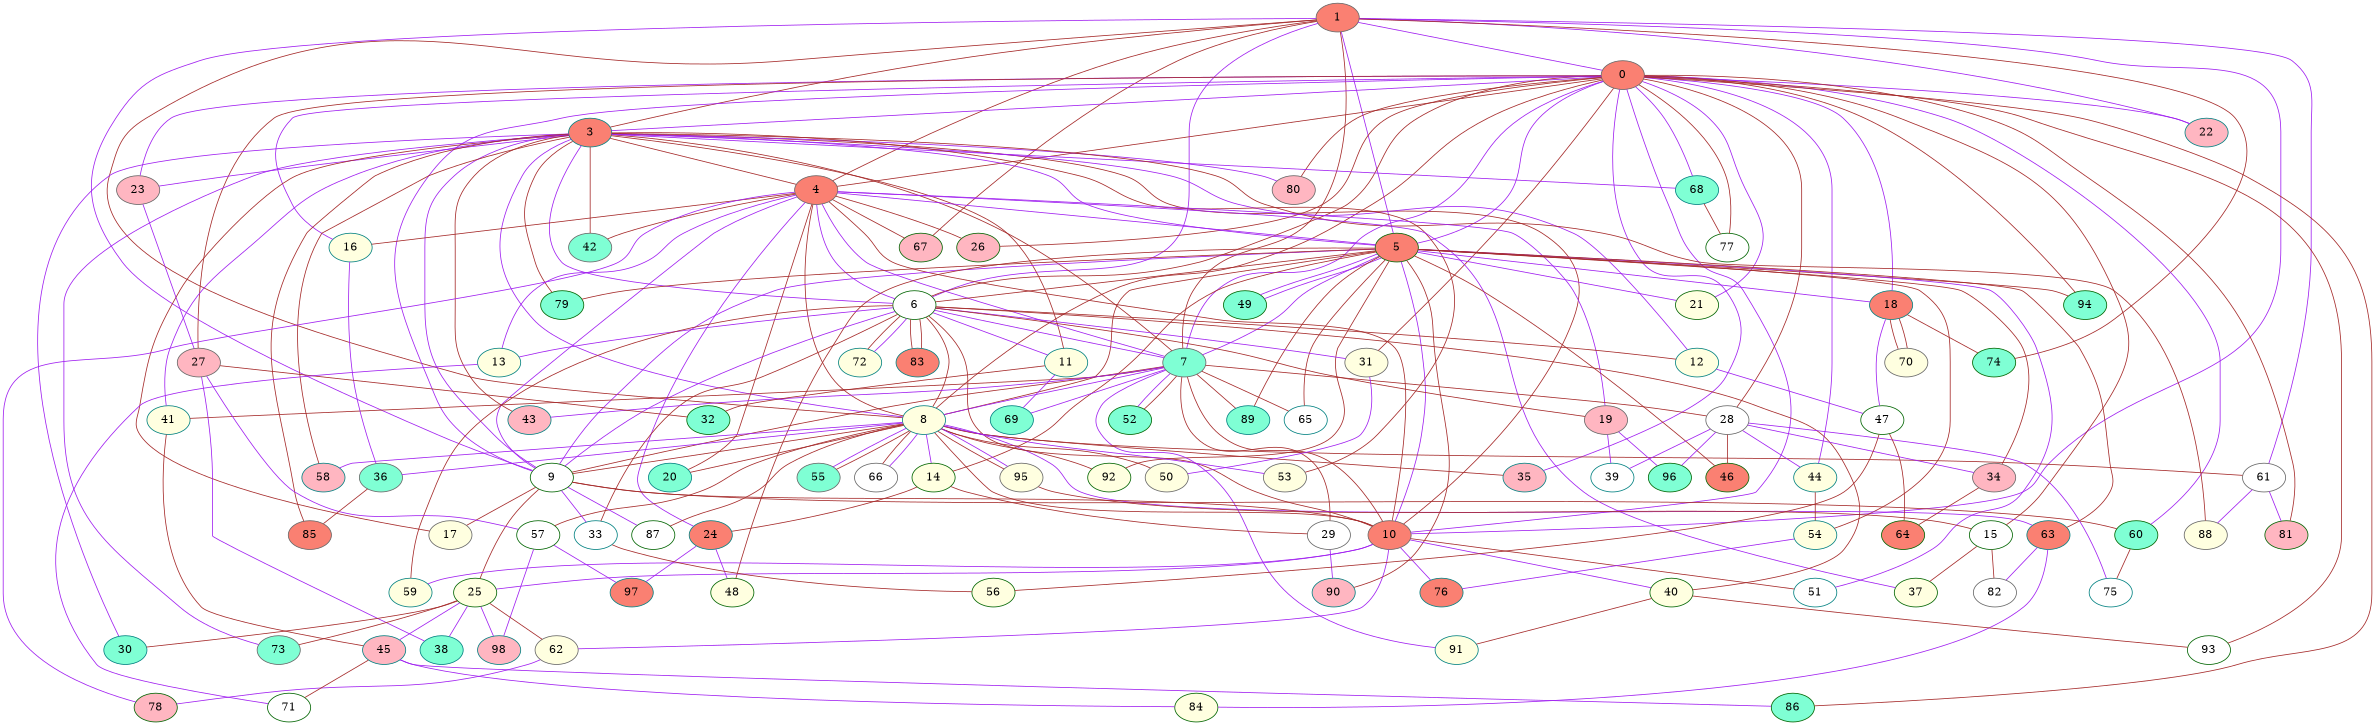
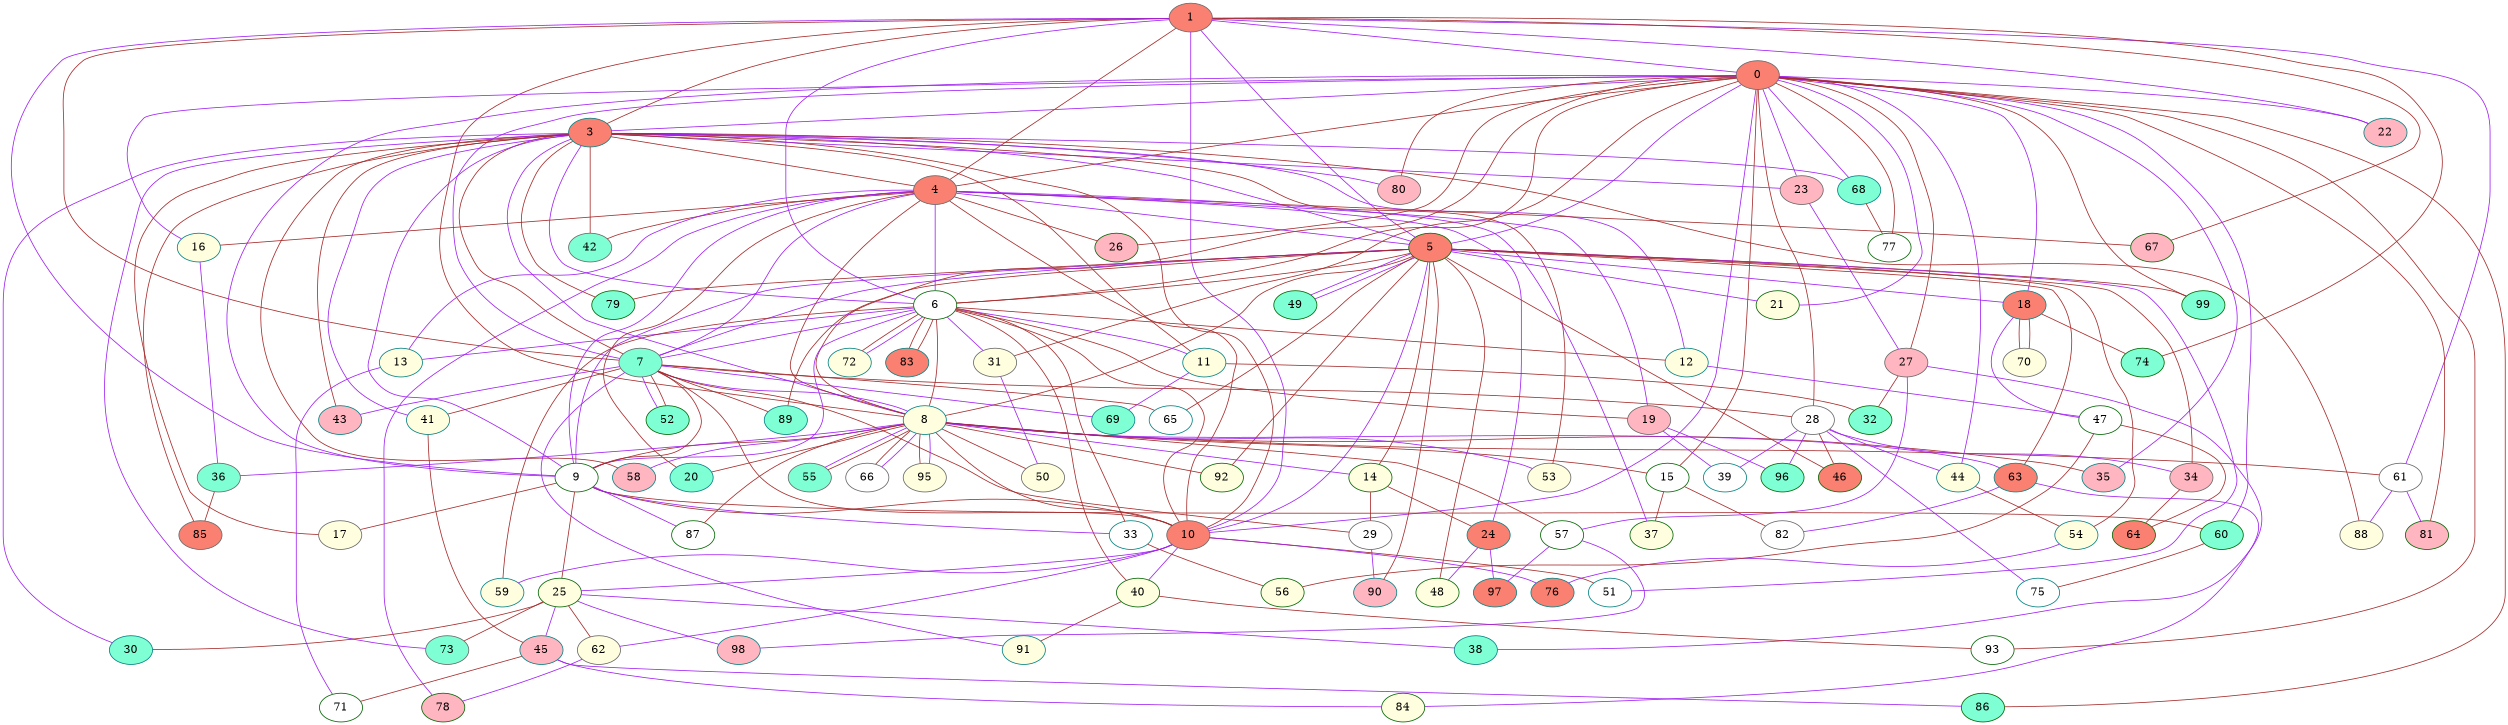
(2085, 305) -> (2203, 305)
(1504, 512) -> (1297, 445)
